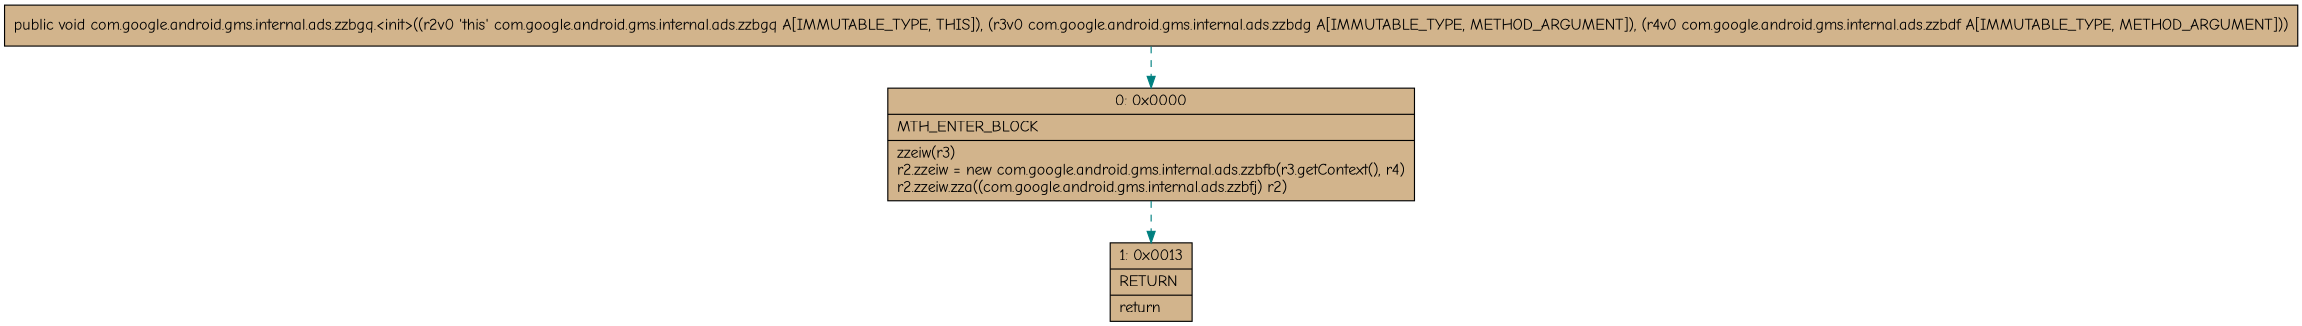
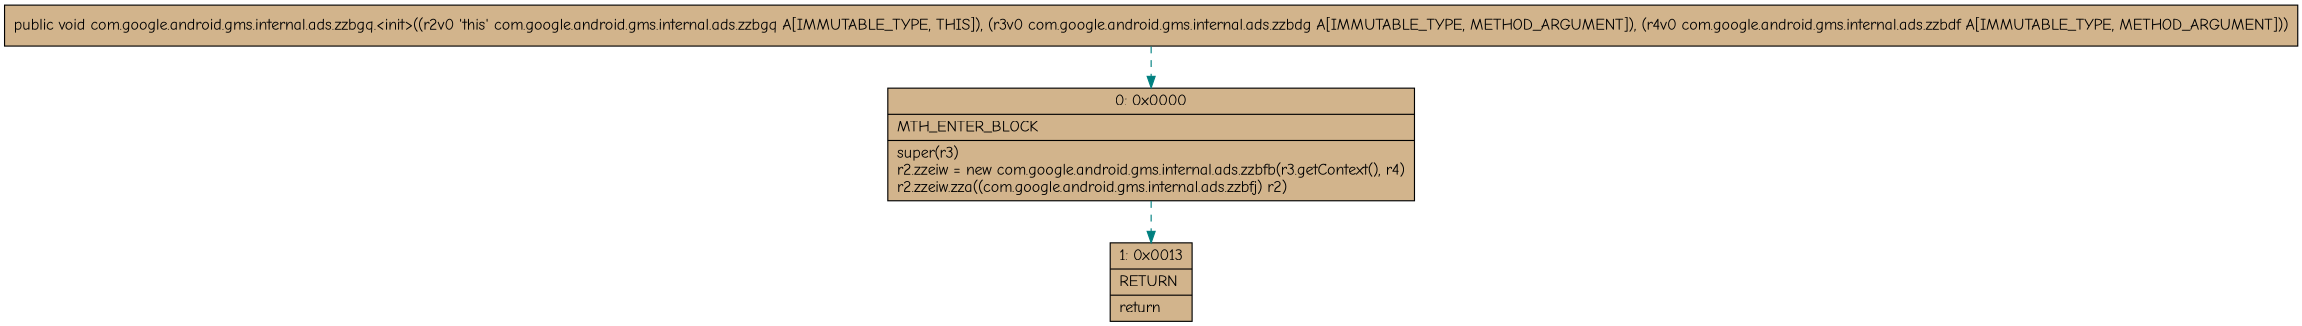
(926, 153) -> (928, 153)
